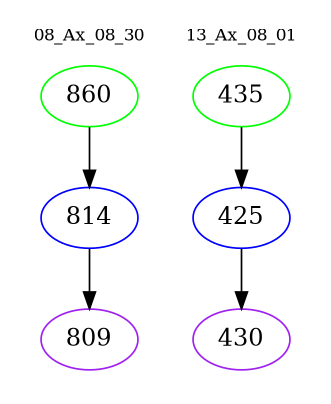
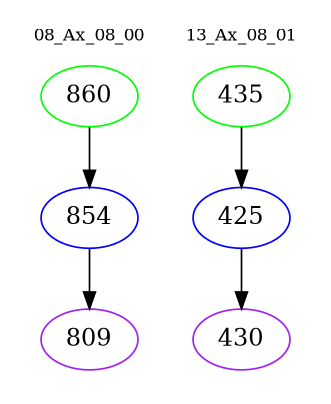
(90, 36) -> (90, 36)
(90, 218) -> (90, 218)
